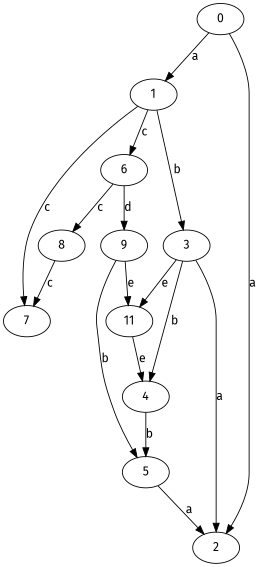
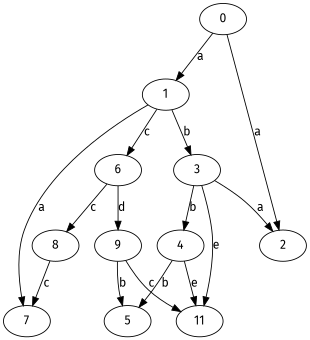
(47, 208) -> (42, 208)
(131, 283) -> (151, 283)
(137, 355) -> (189, 279)
(178, 507) -> none
